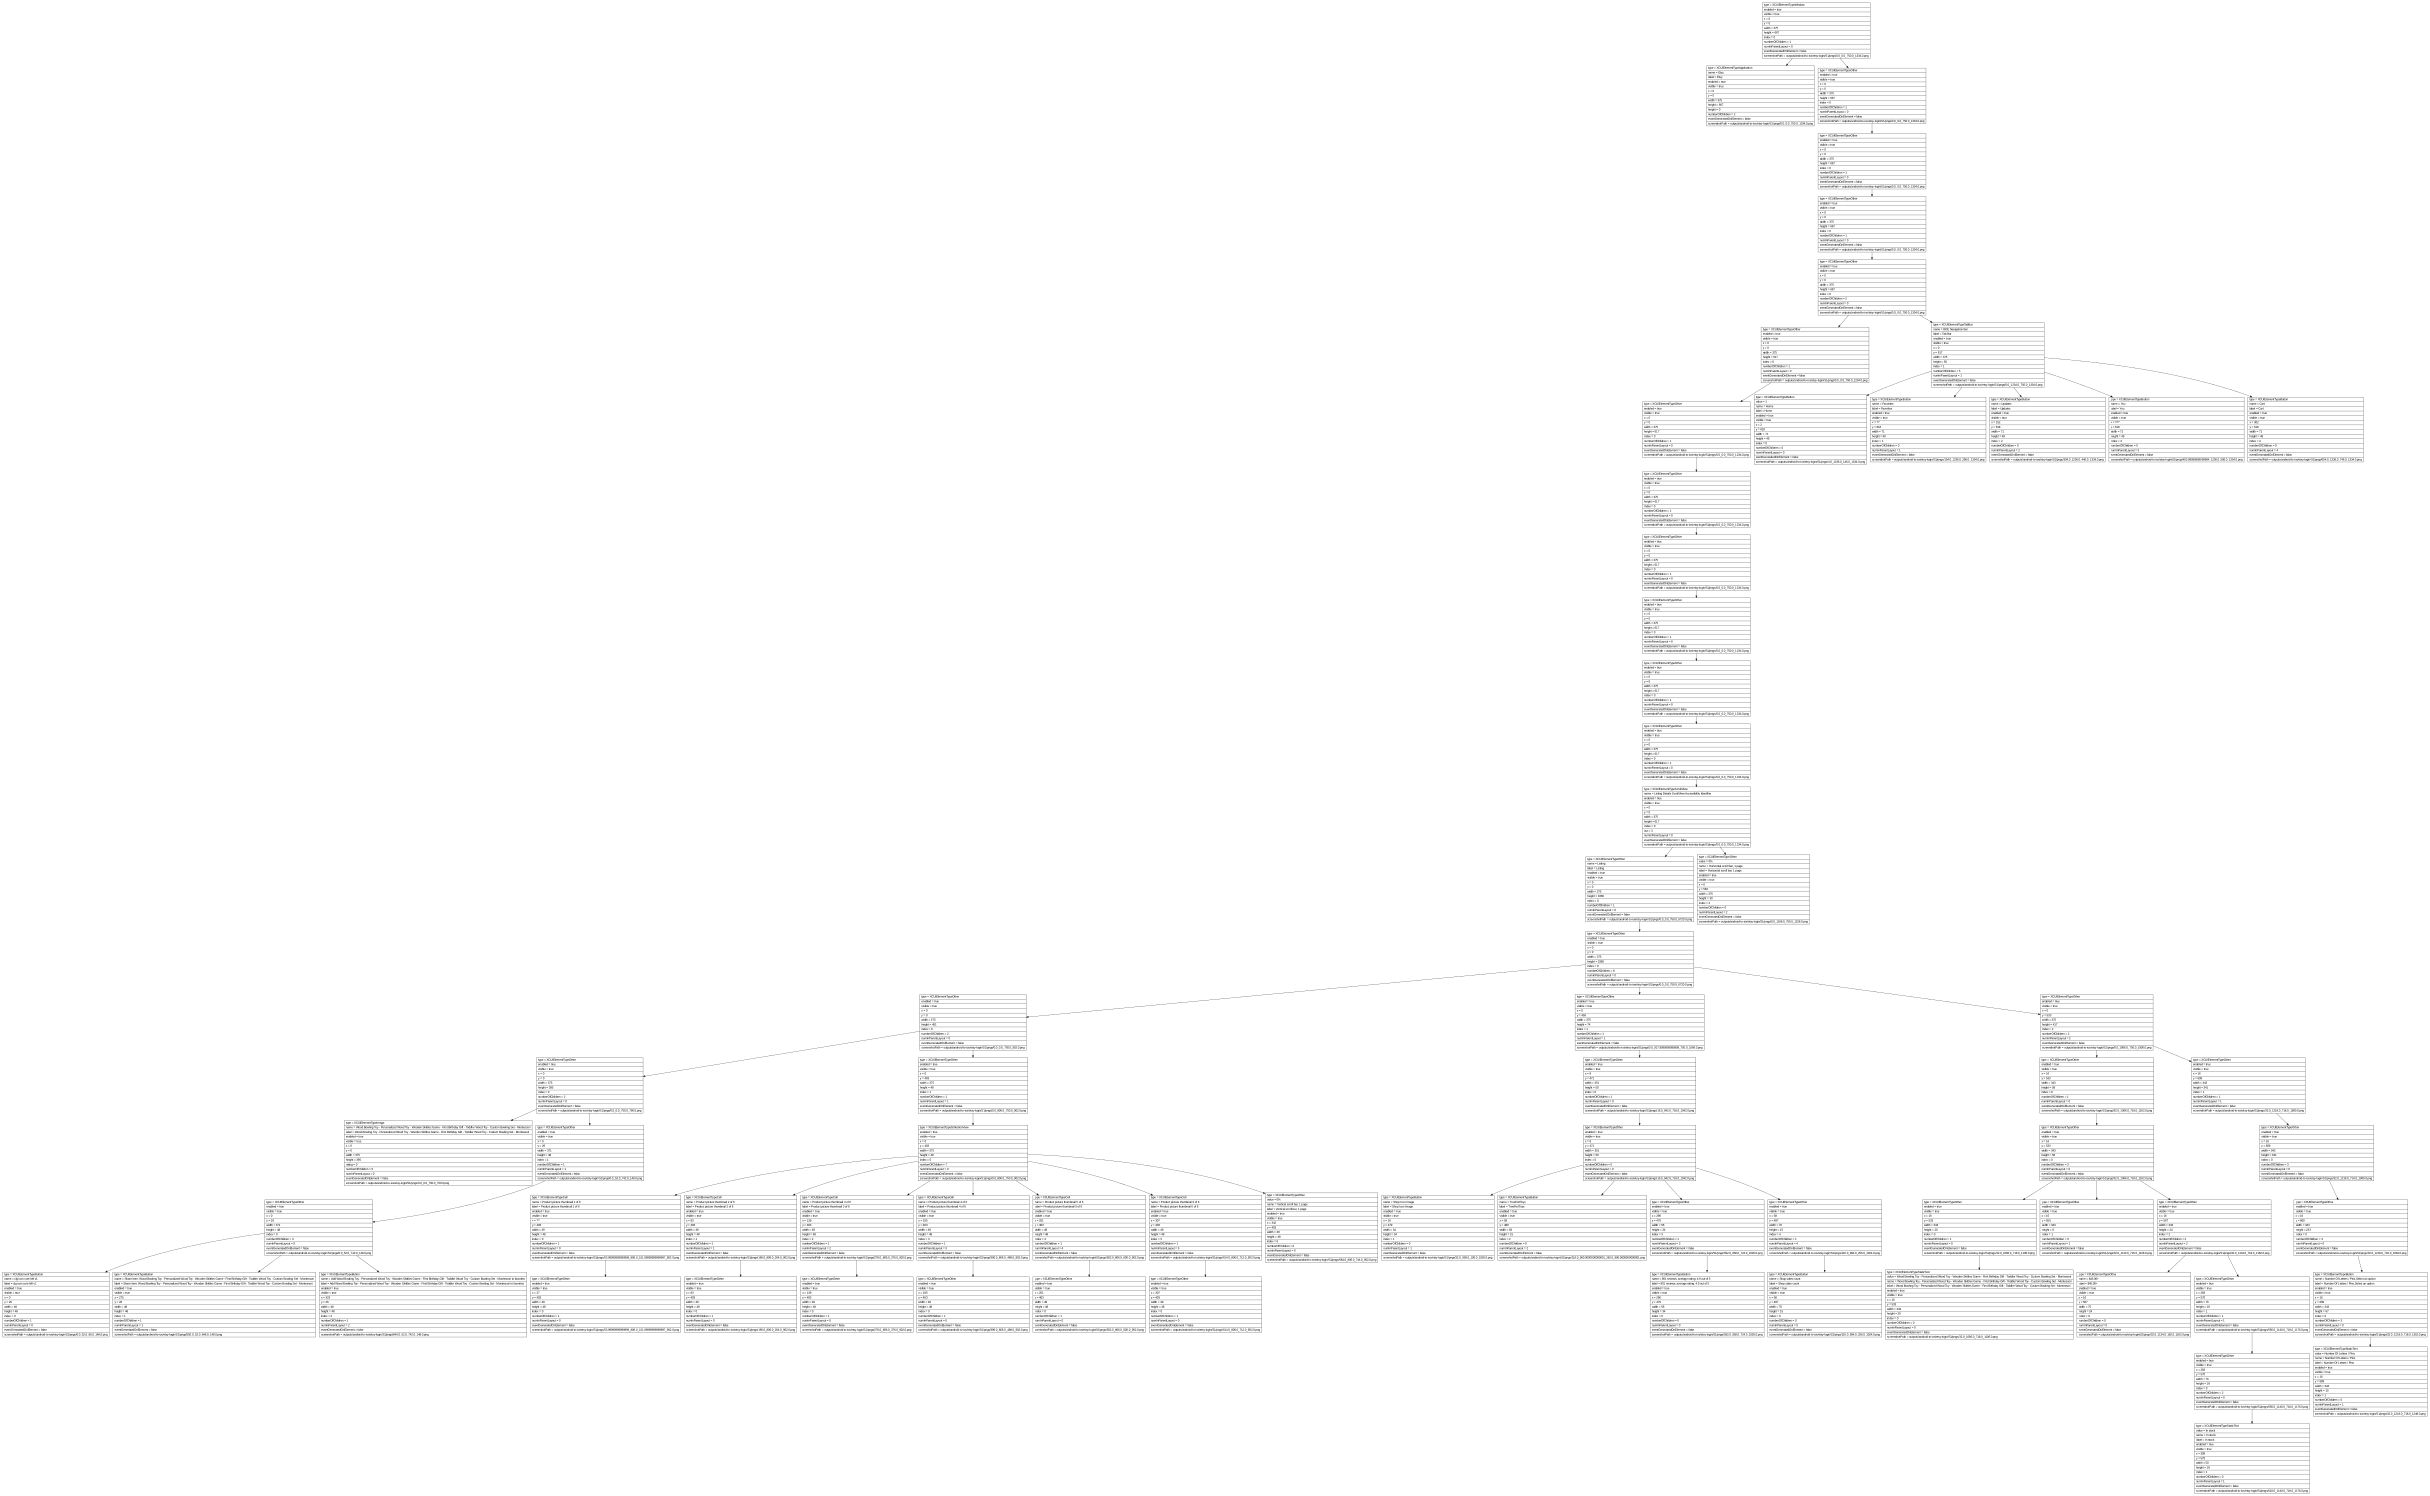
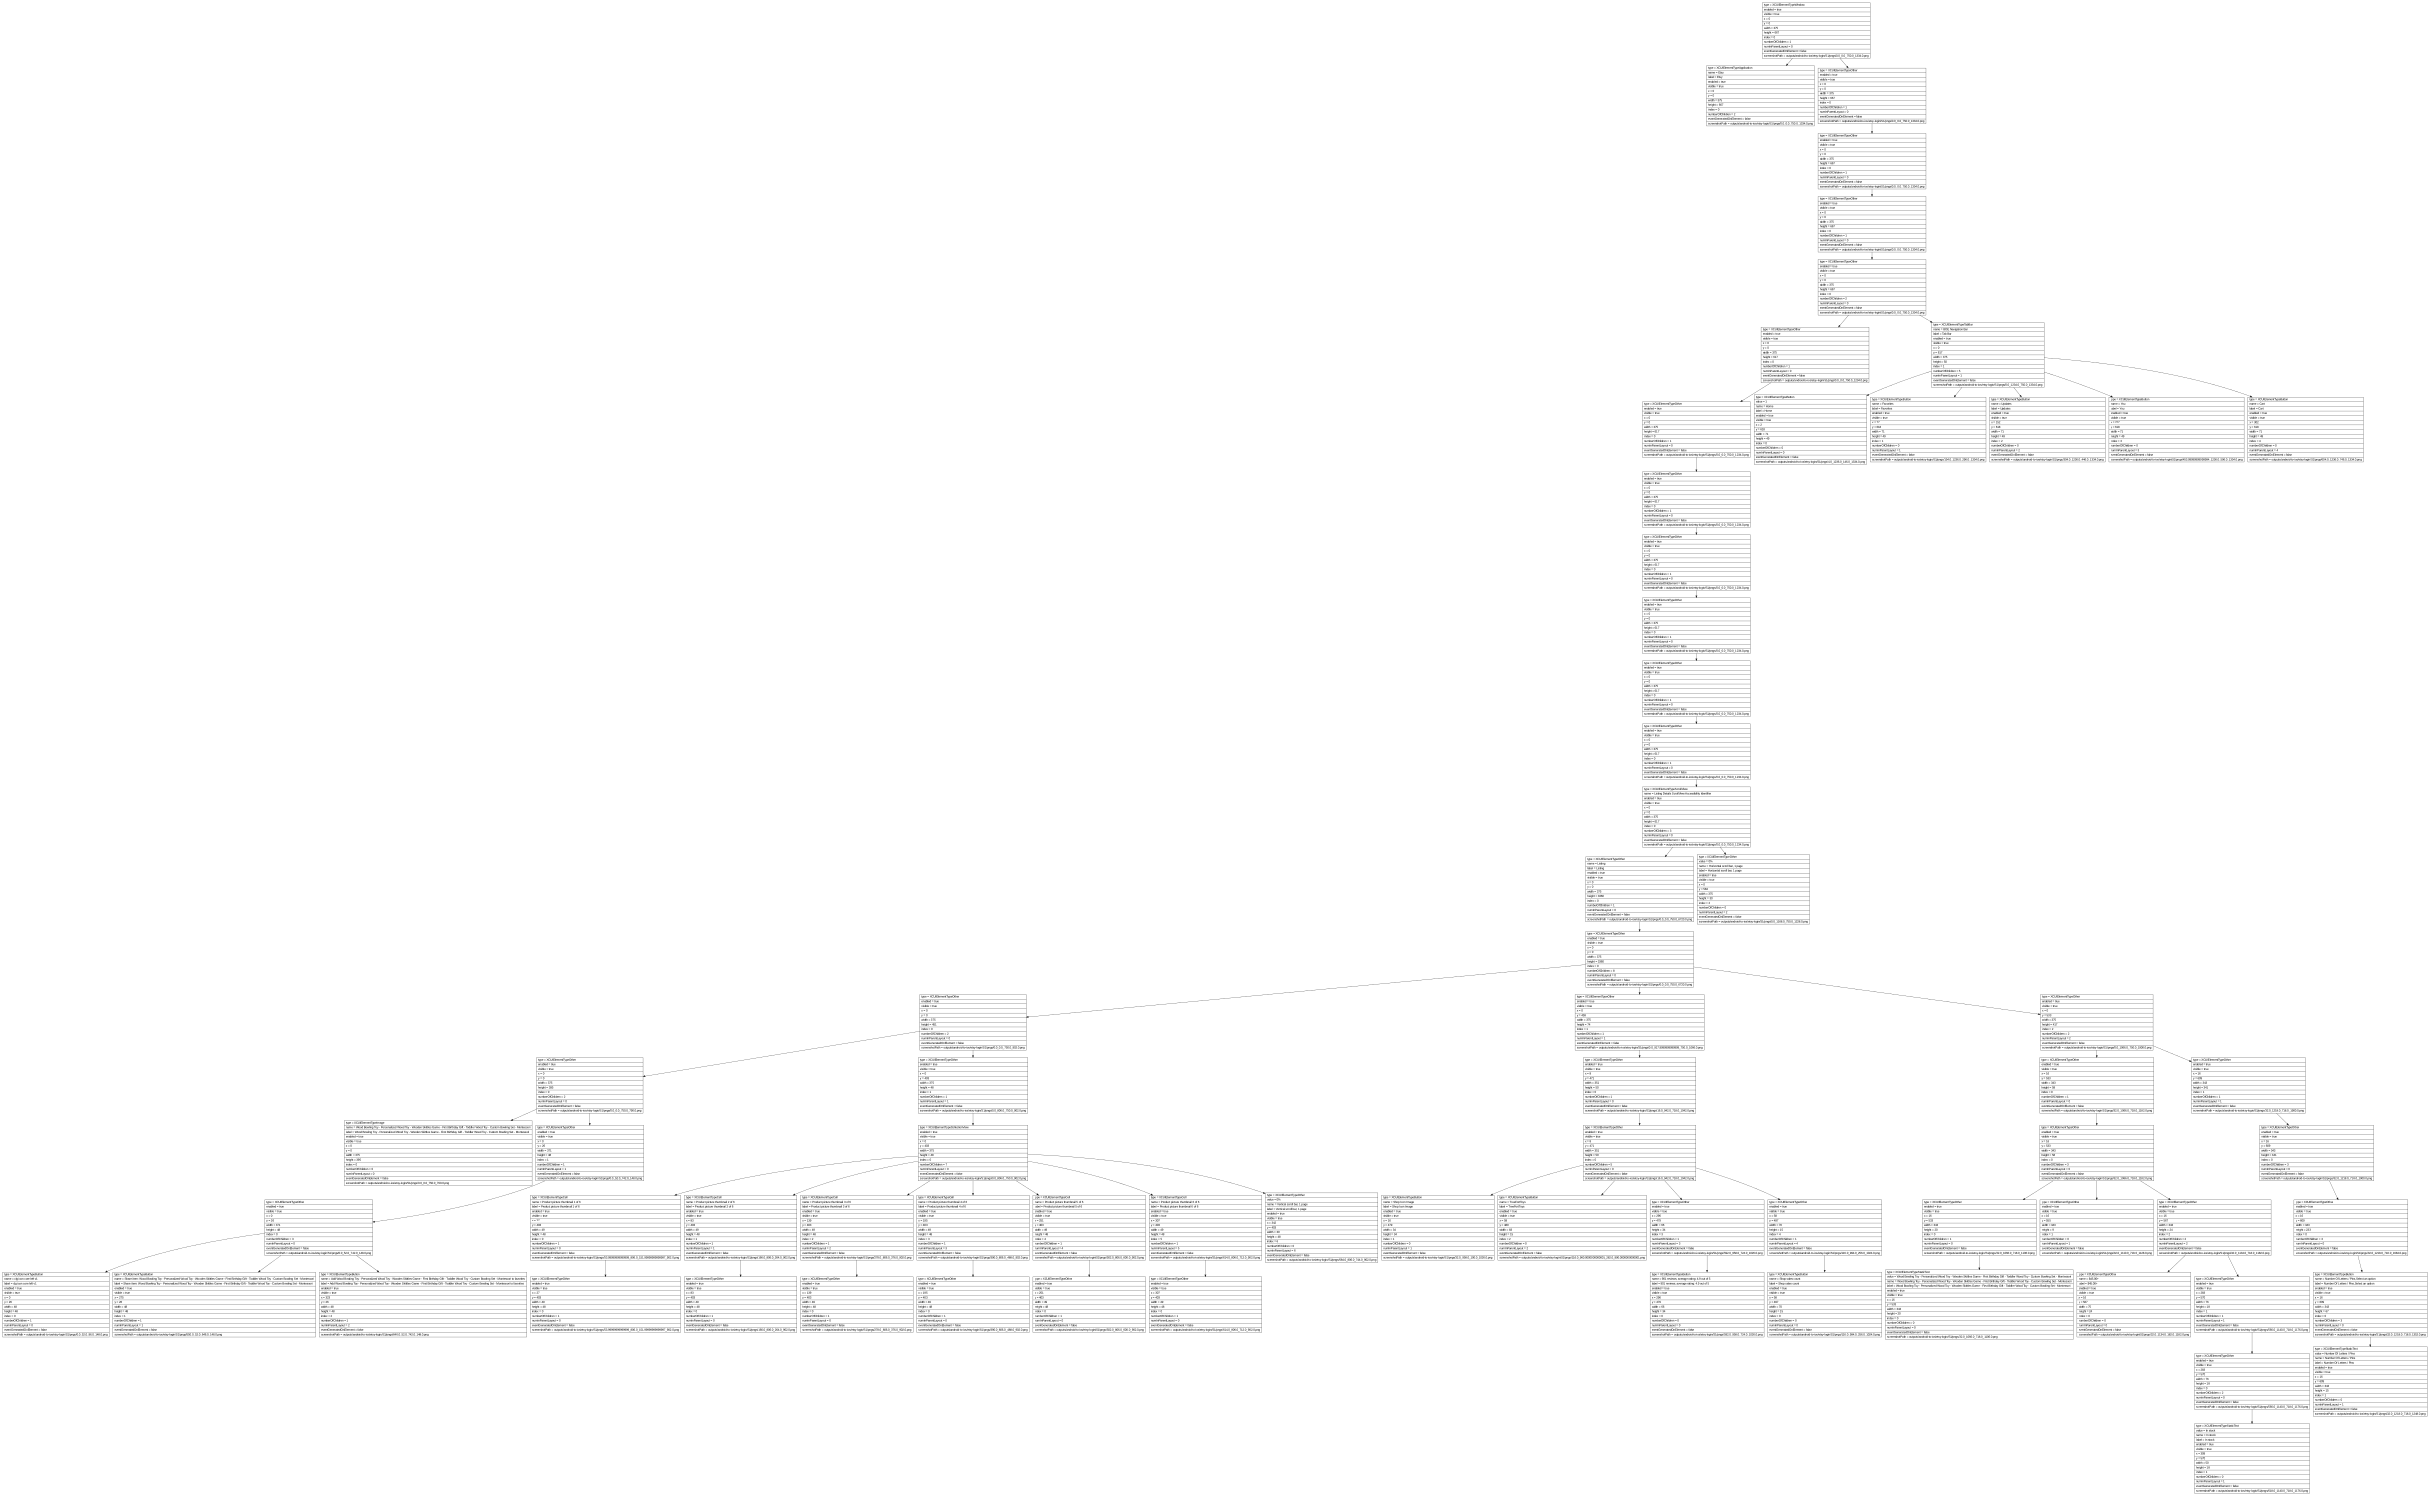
(1714, 110) -> (1714, 110)
(1648, 831) -> (1658, 831)
(352, 1165) -> (351, 1165)
